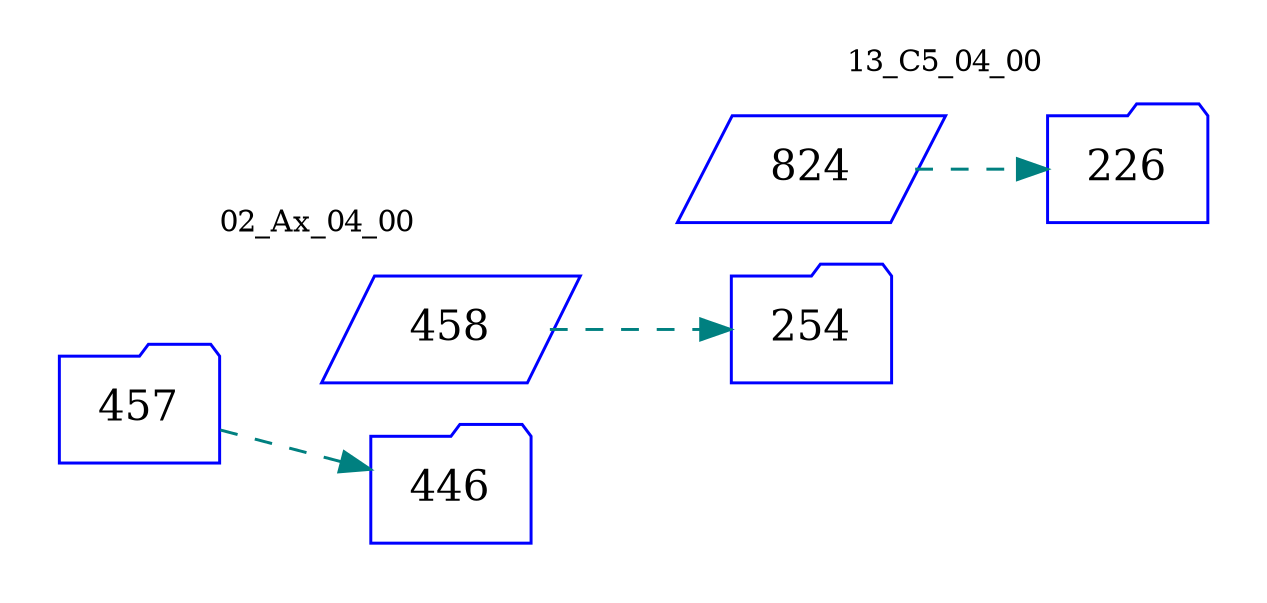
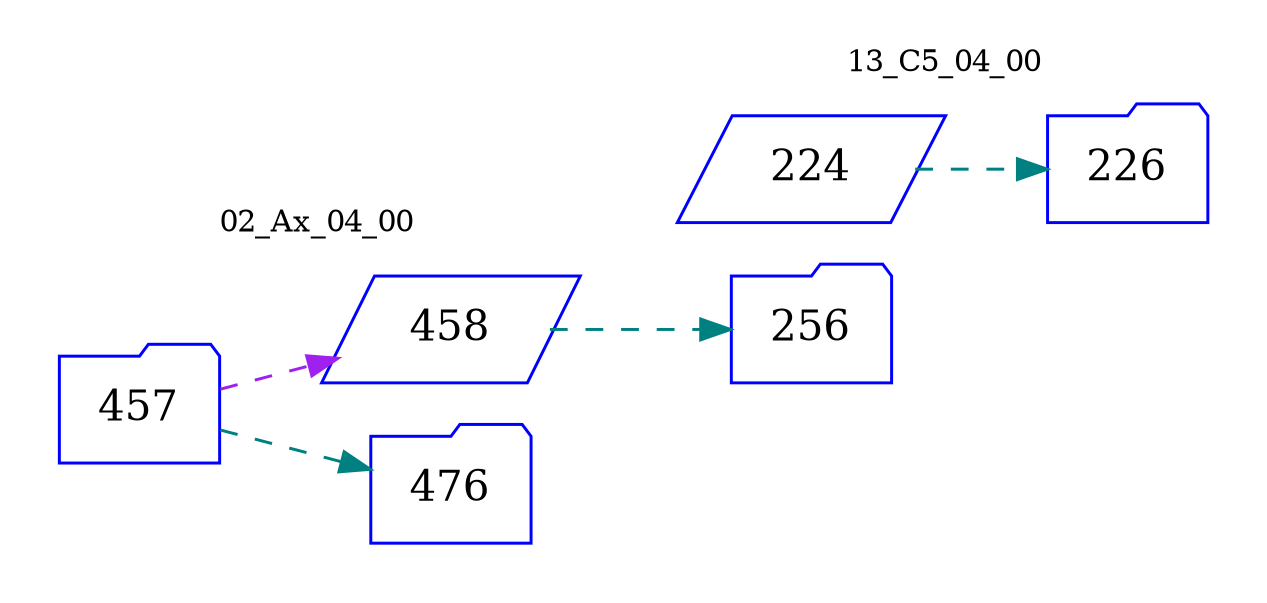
(811, 169) -> (811, 169)
(811, 329) -> (811, 329)
none -> (265, 378)
(451, 490) -> (451, 490)
